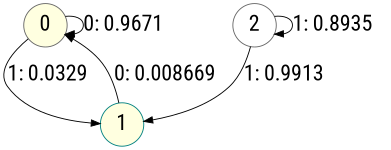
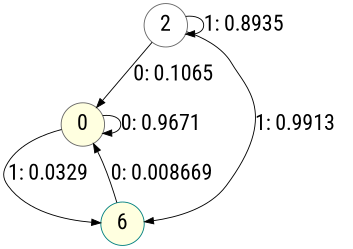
none -> (127, 71)
(122, 125) -> (123, 224)
